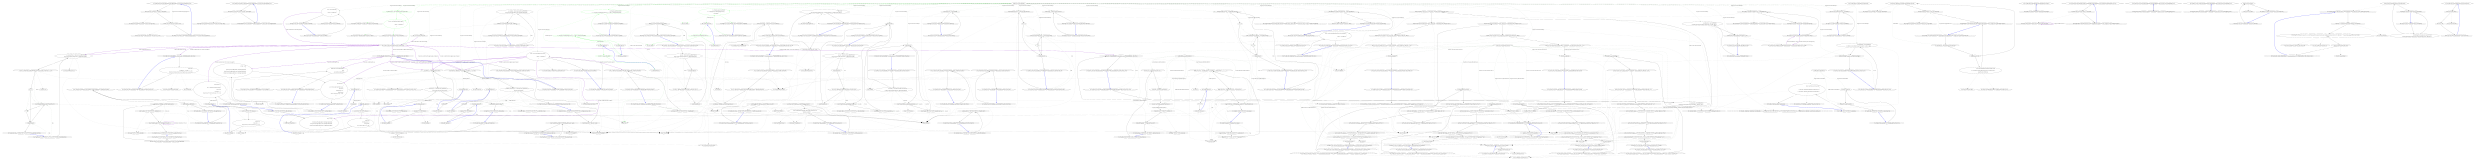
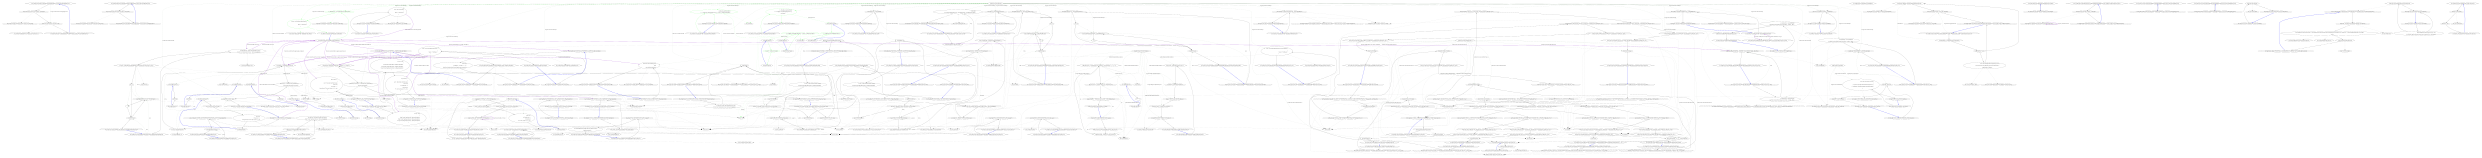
(410, 42) -> (259, 91)
